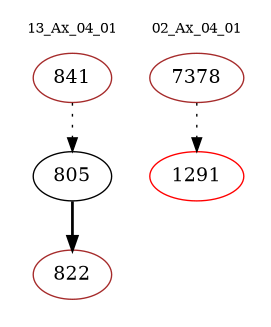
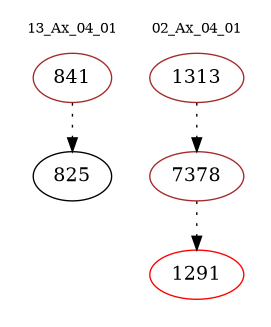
none -> (197, 78)
(72, 176) -> (72, 176)
(72, 275) -> none
